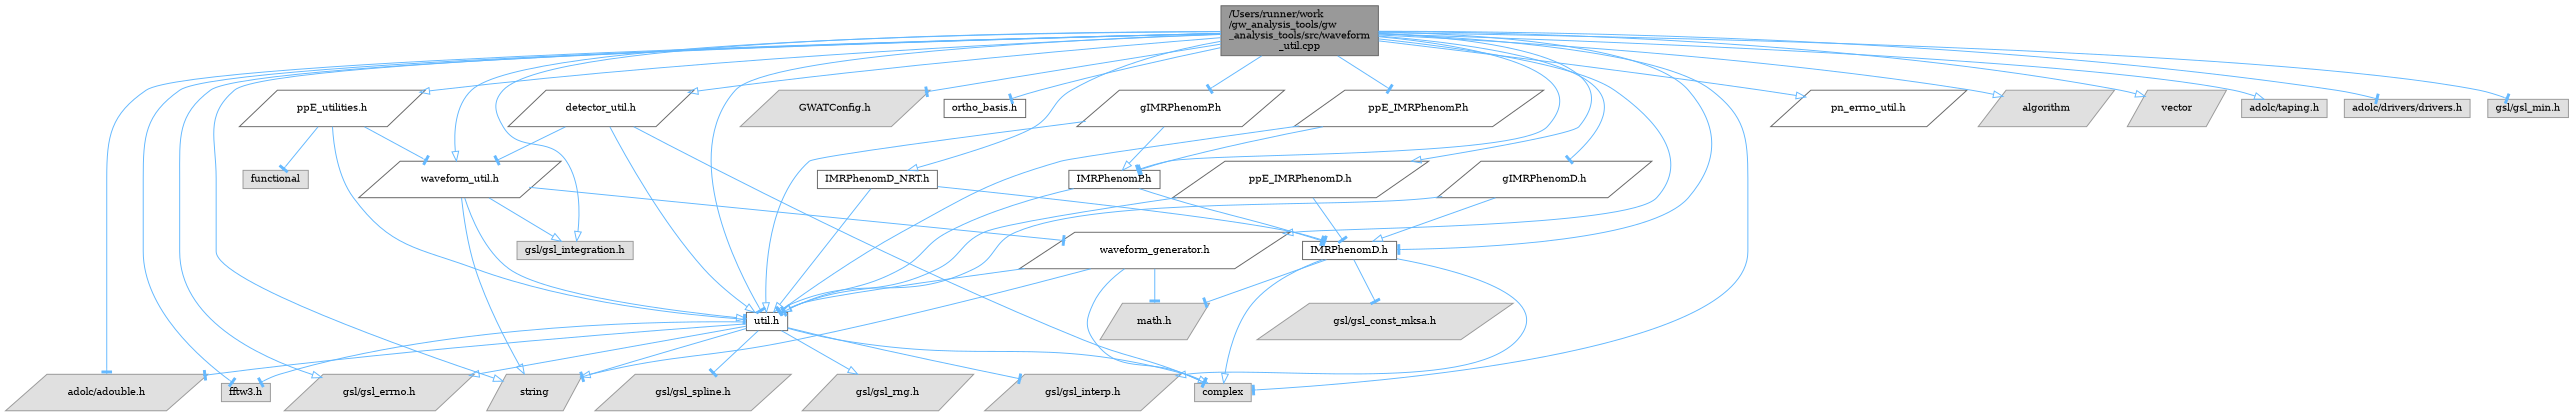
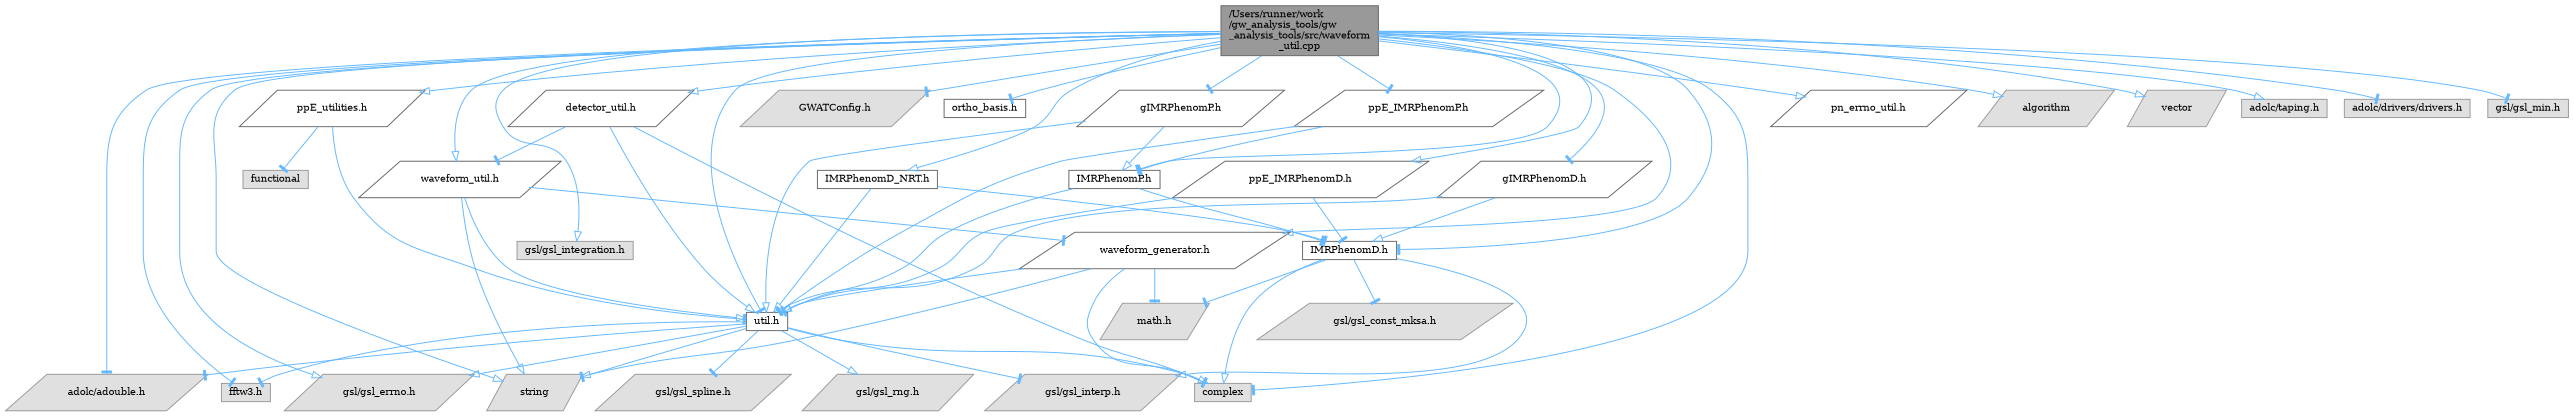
(394, 143) -> none
(521, 217) -> none
